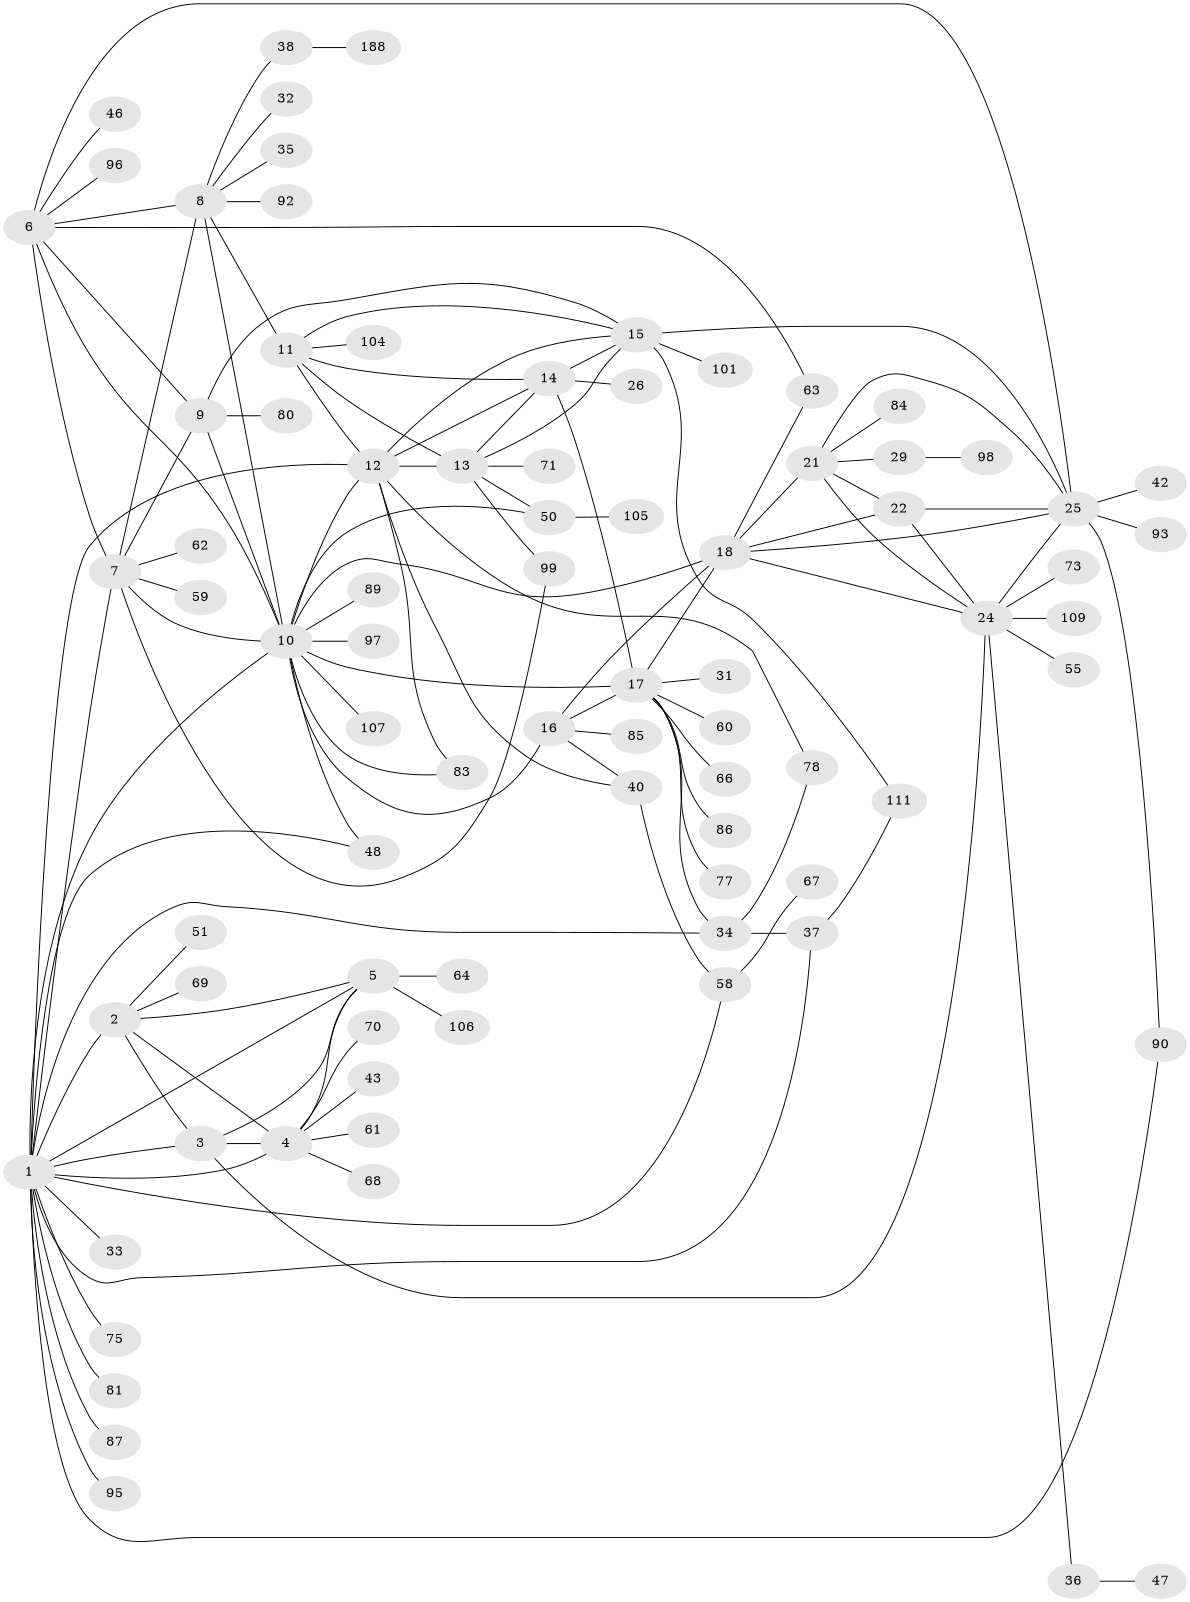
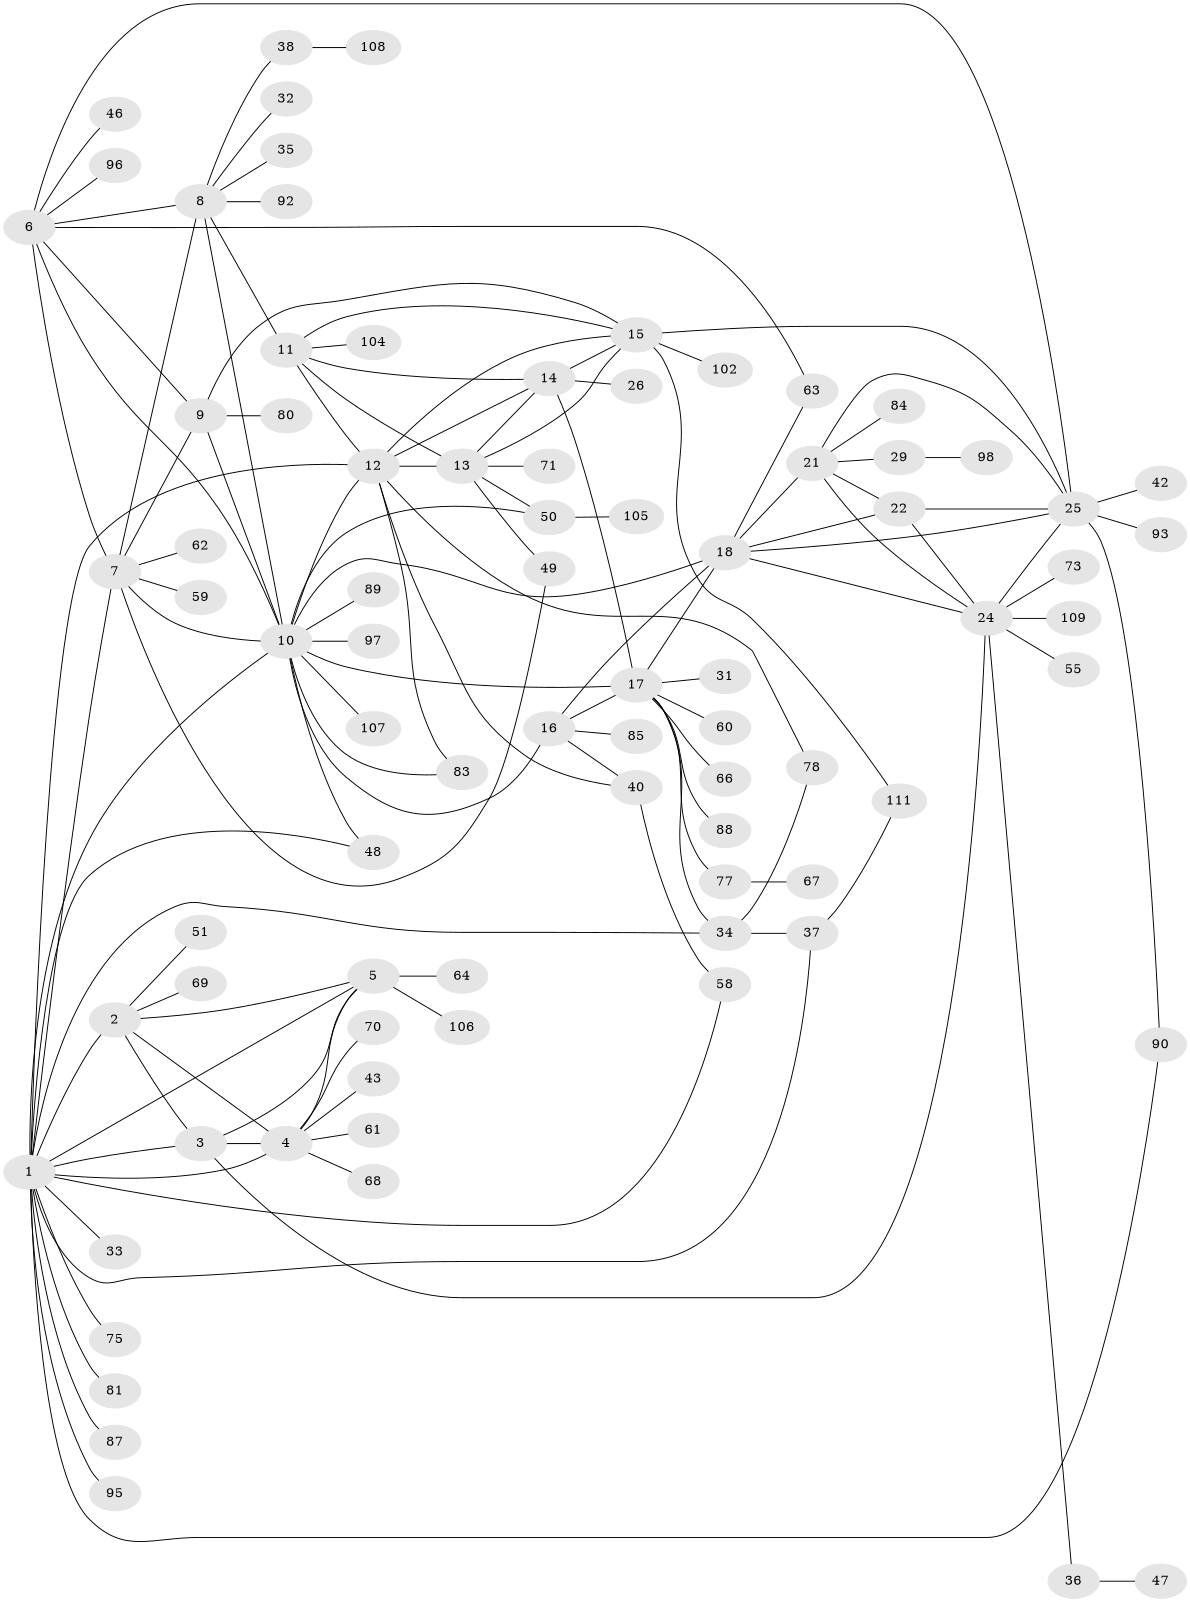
(374, 48) -> (374, 48)
(725, 370) -> (725, 370)
(549, 569) -> (549, 569)
(725, 831) -> (725, 831)
(766, 940) -> (775, 882)
